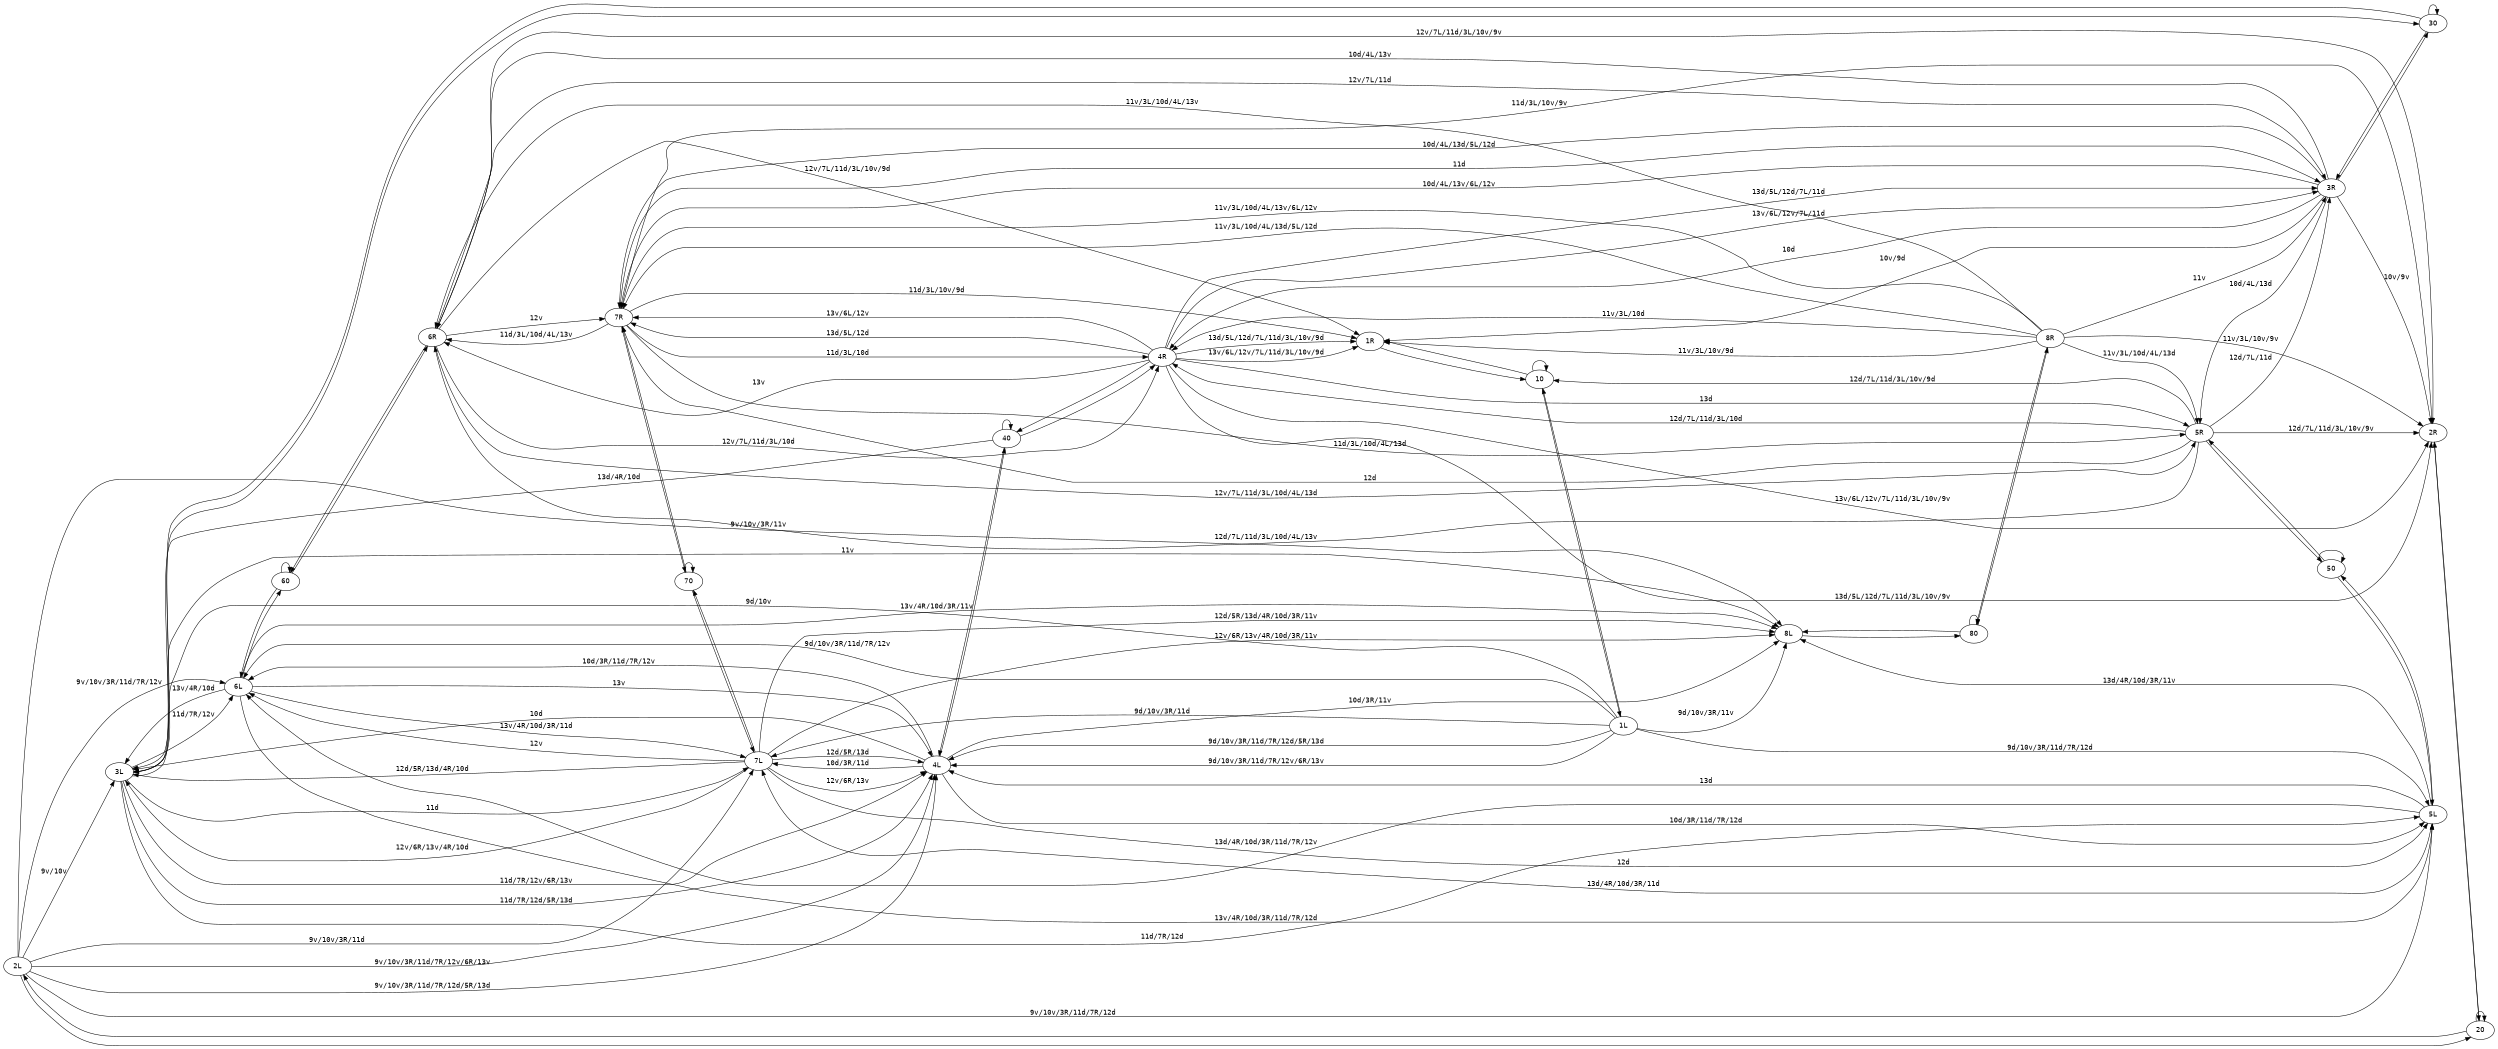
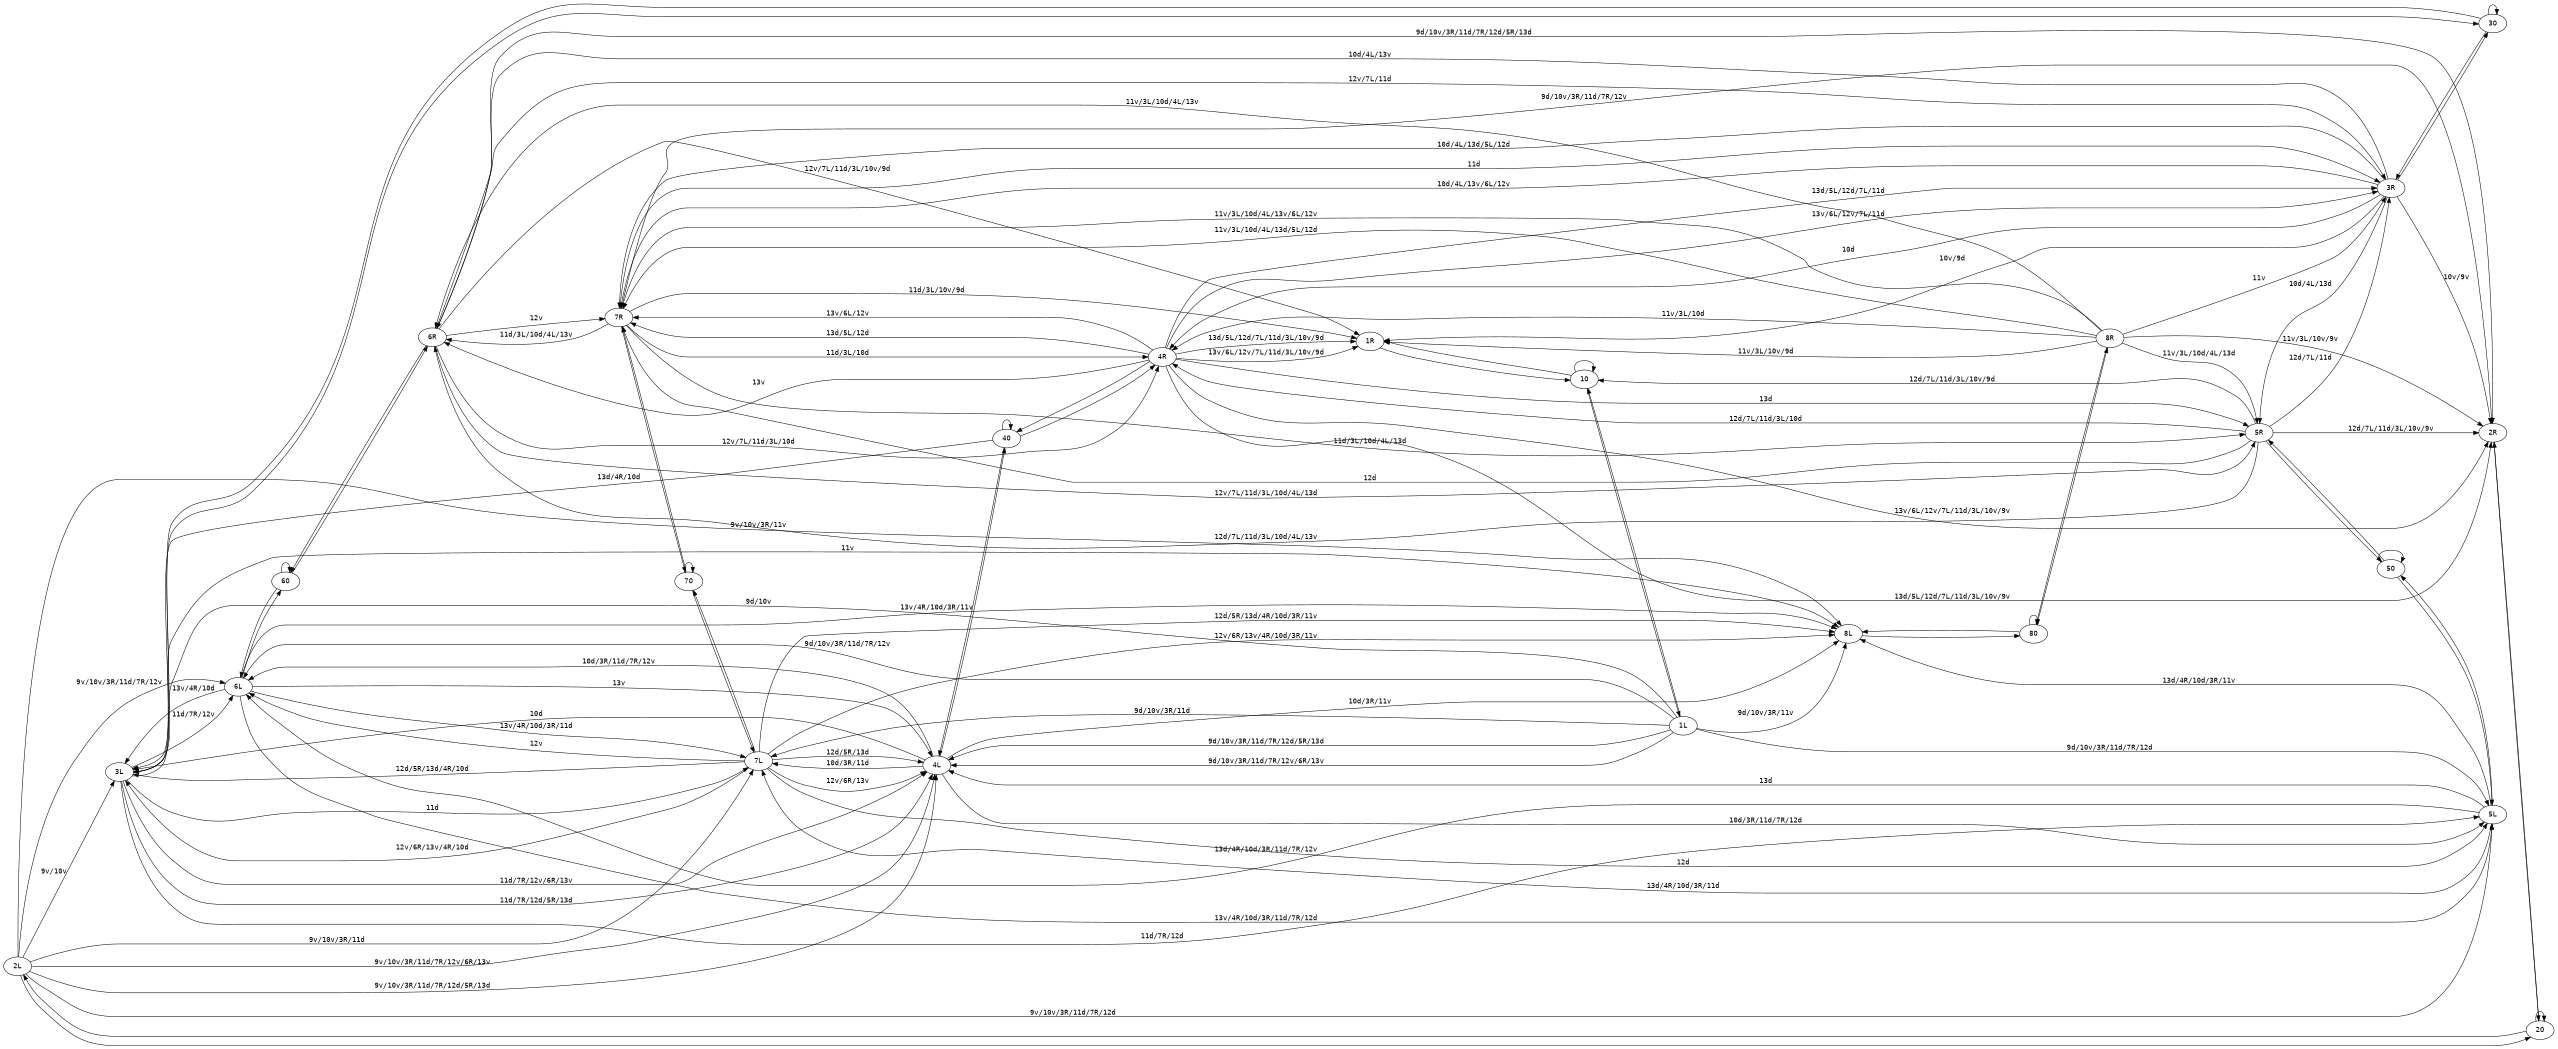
(1459, 33) -> (1474, 33)
(1540, 103) -> (1584, 97)
